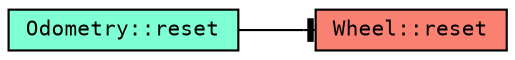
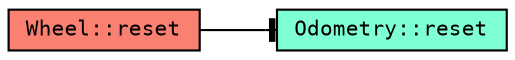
(271, 30) -> (233, 30)
